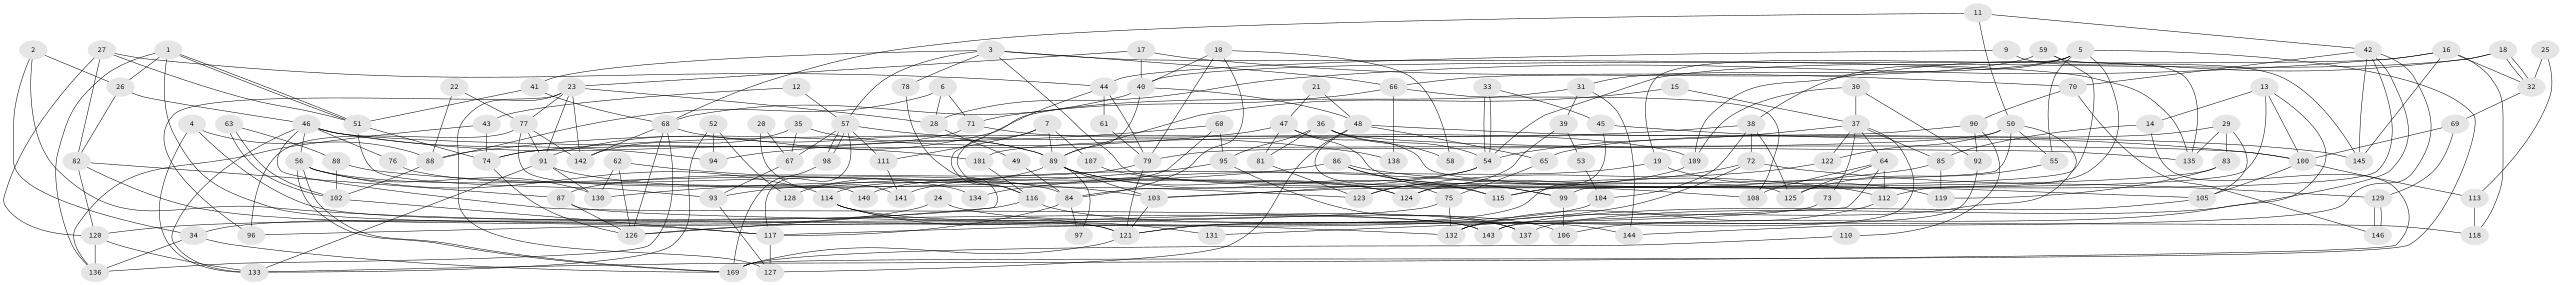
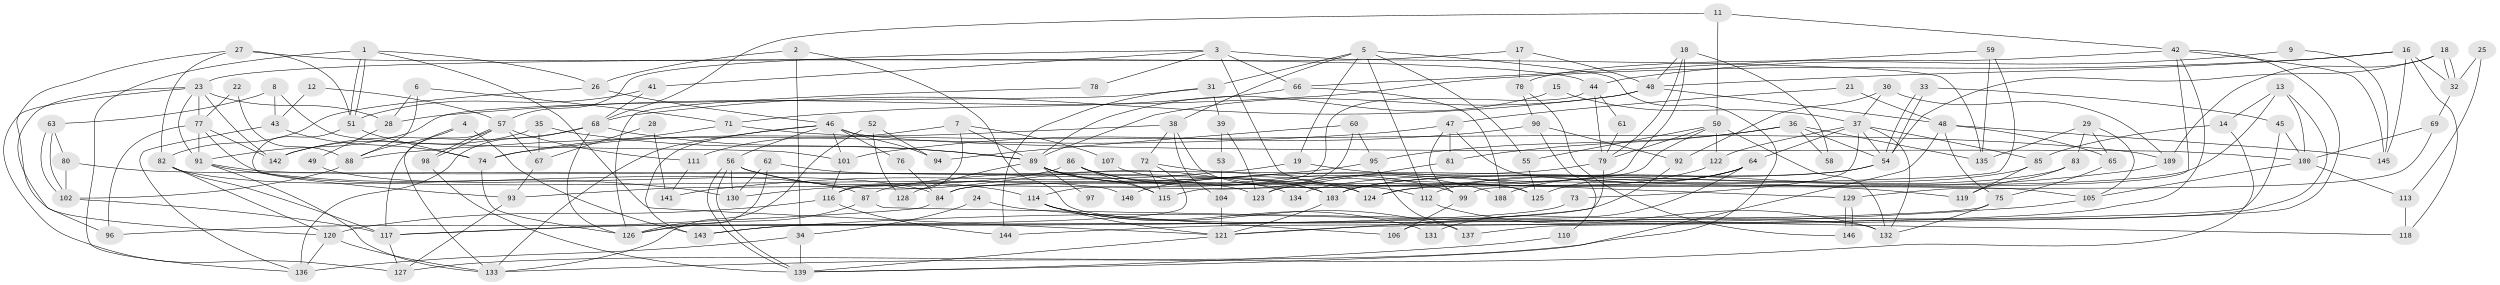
none -> (275, 87)
(1394, 161) -> none
(1074, 217) -> none
(733, 273) -> (800, 273)
